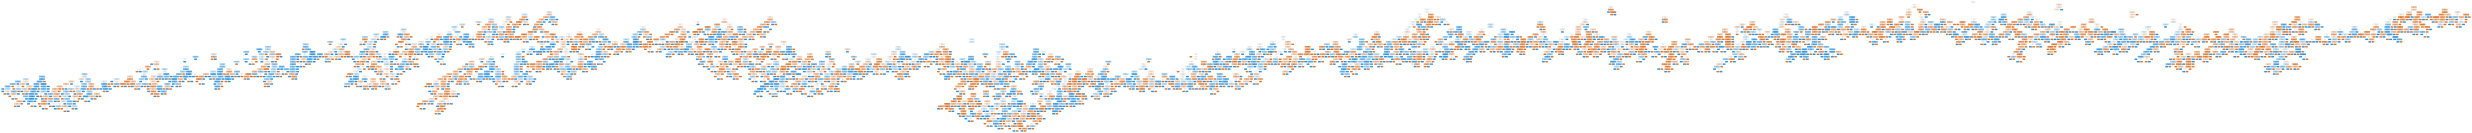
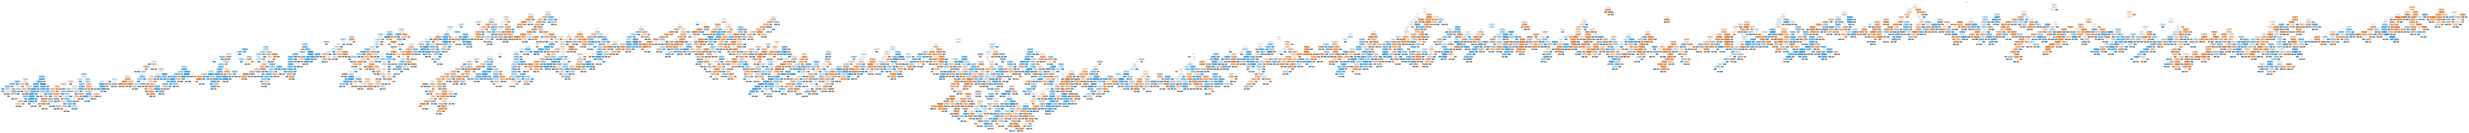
(2420, 20) -> (2417, 20)
(2422, 27) -> (2419, 27)
none -> (736, 37)
(1952, 37) -> none
(2358, 37) -> none
(382, 39) -> (387, 39)
(1505, 39) -> (1504, 39)
(451, 44) -> (450, 44)
(1511, 44) -> (1510, 44)
(2048, 49) -> none
none -> (1269, 54)
(1639, 54) -> (1638, 54)
(740, 64) -> none
(1412, 64) -> (1411, 64)
none -> (1137, 84)
none -> (440, 99)
(1020, 129) -> (1017, 129)
